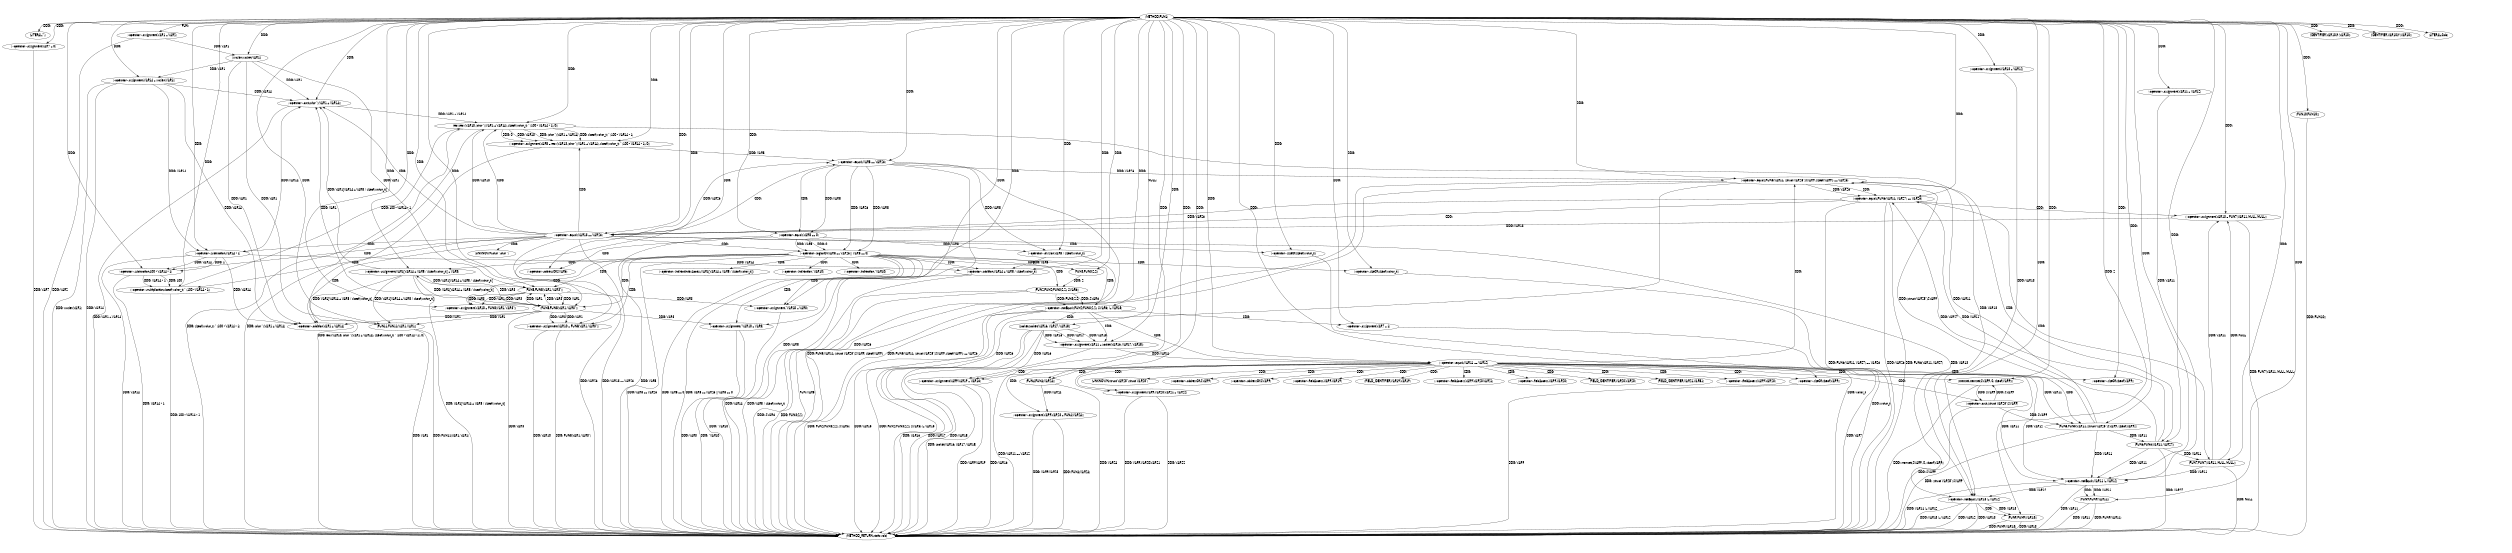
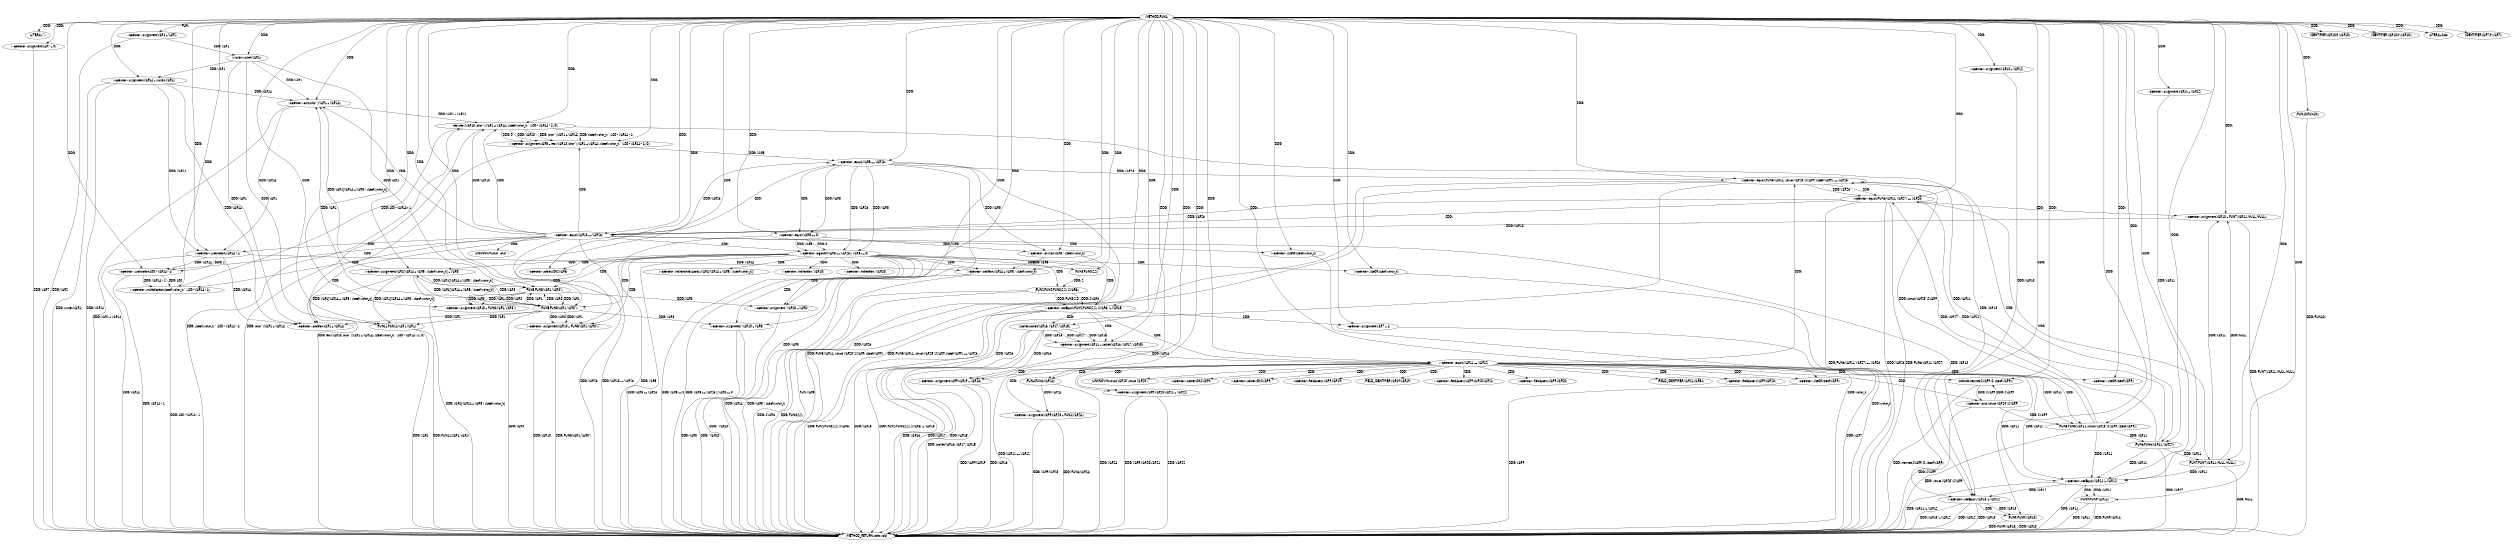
none -> (2483, 35)
(1153, 181) -> (1153, 181)
(281, 184) -> (258, 182)
(665, 243) -> (653, 256)
(2110, 272) -> (2110, 272)
(1613, 381) -> none
